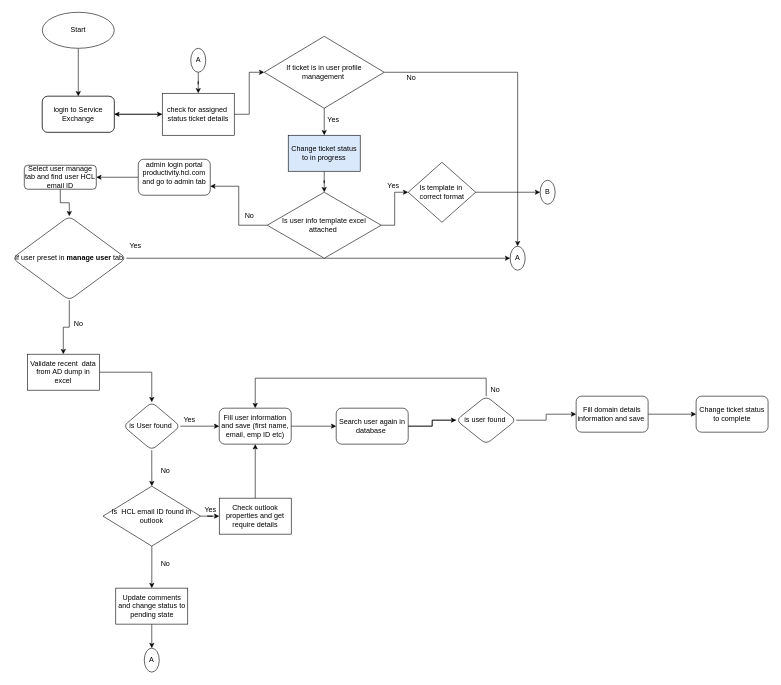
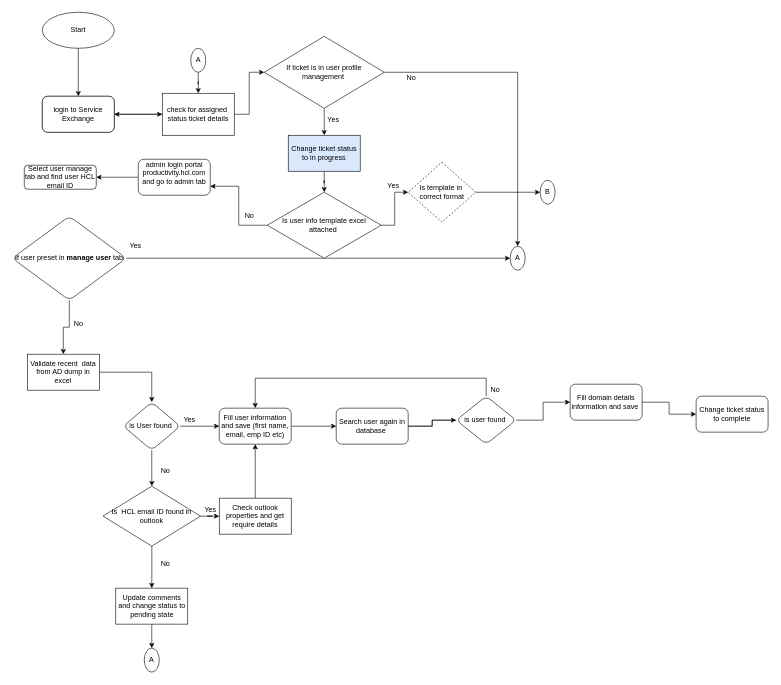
(442, 192) -> (442, 192)
(60, 202) -> none
(612, 414) -> (606, 402)
